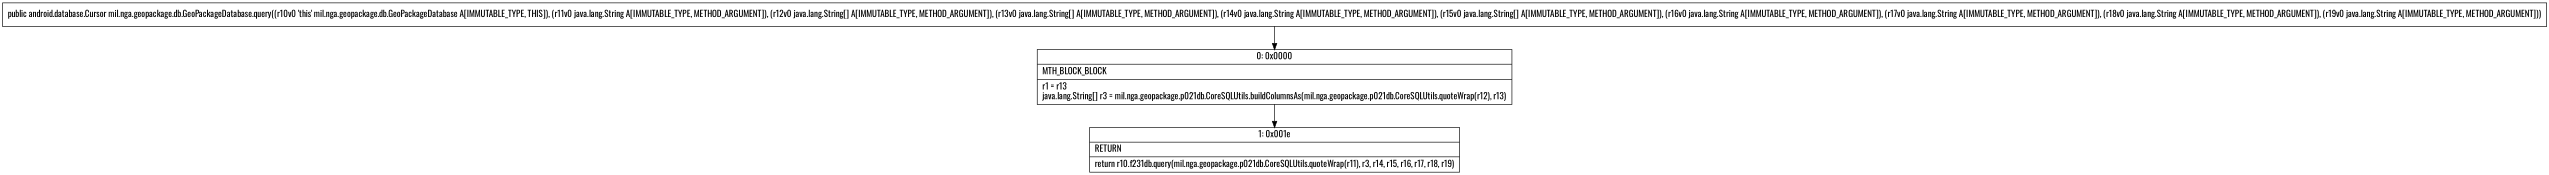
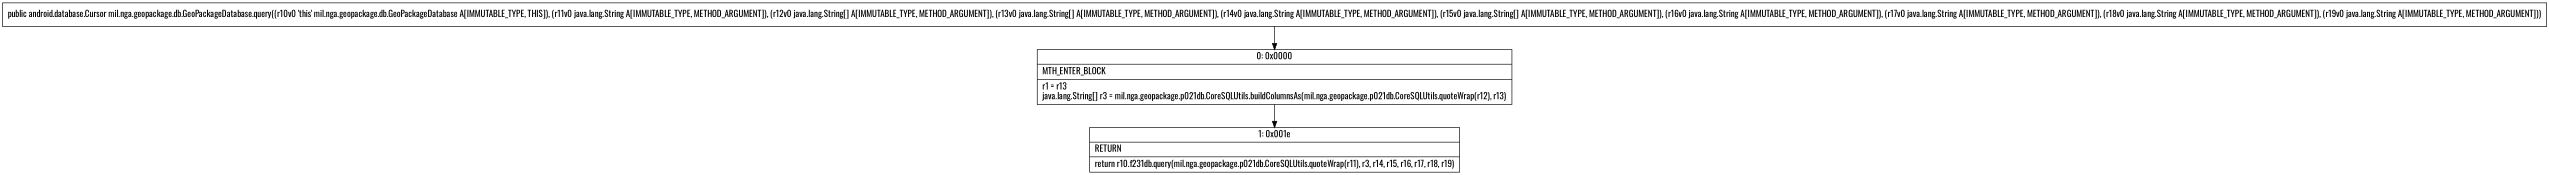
(1075, 72) -> (1074, 72)
